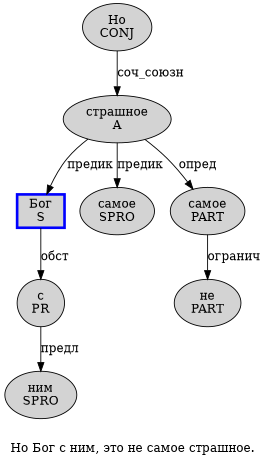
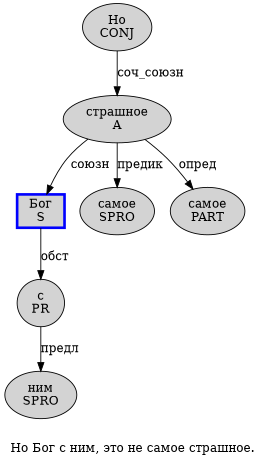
(90, 165) -> (90, 165)
(208, 303) -> none
